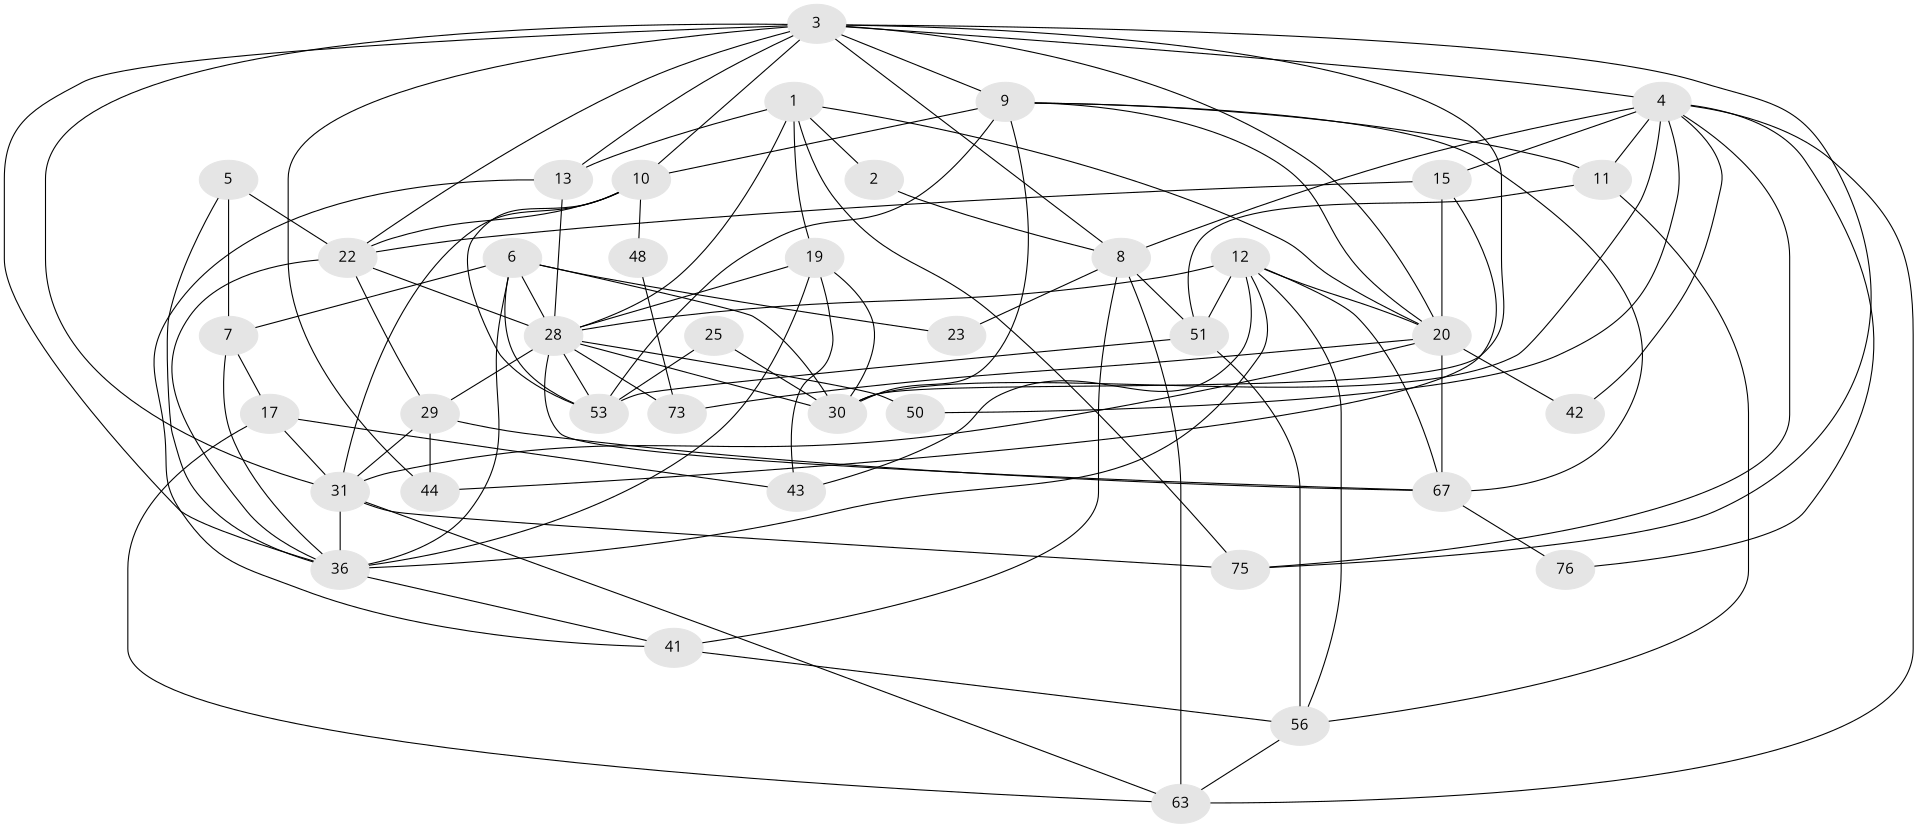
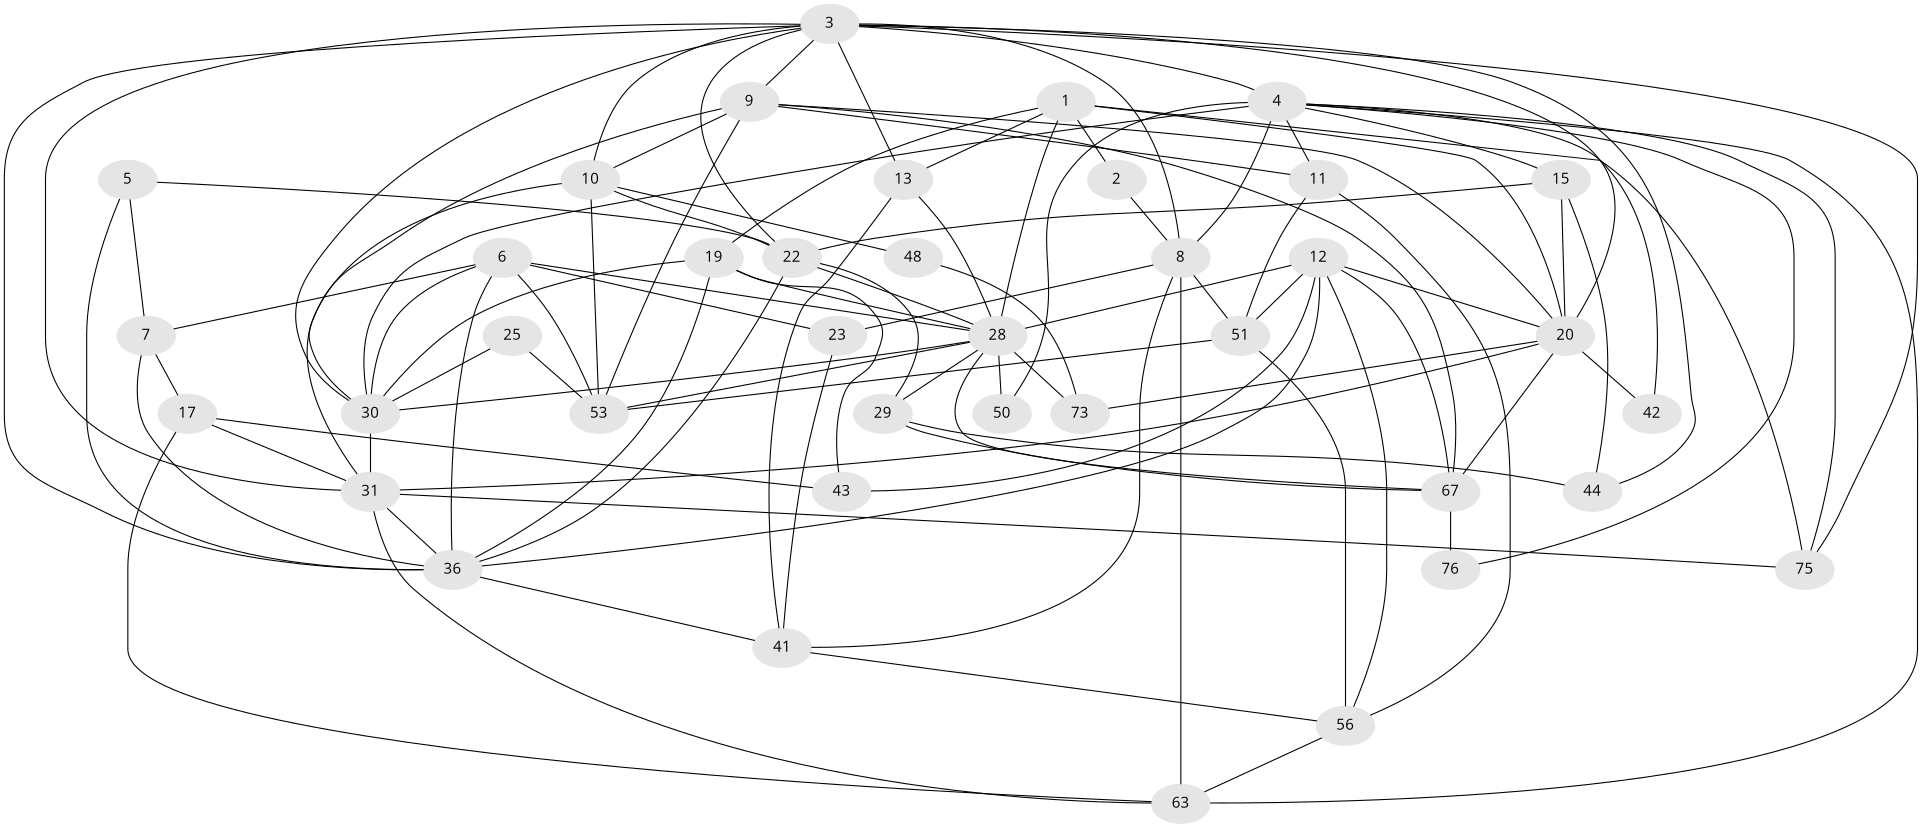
(382, 455) -> (370, 453)
none -> (799, 497)
